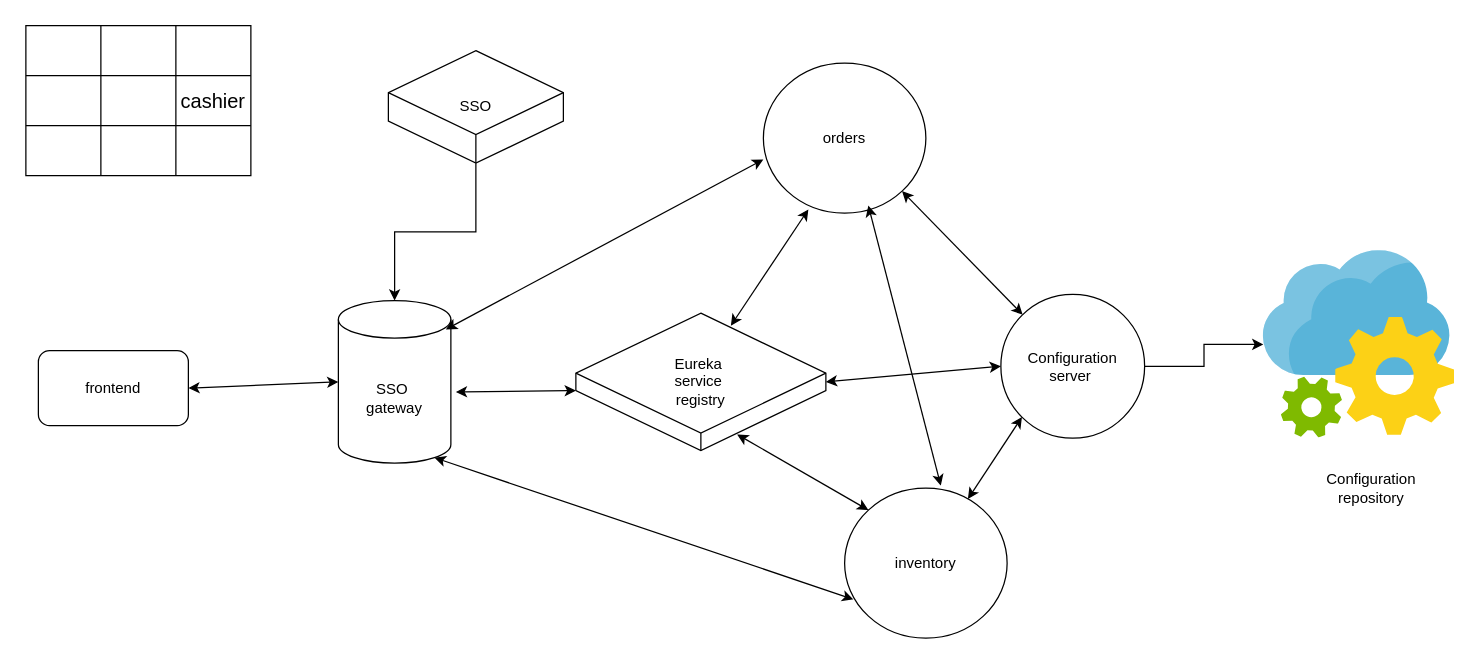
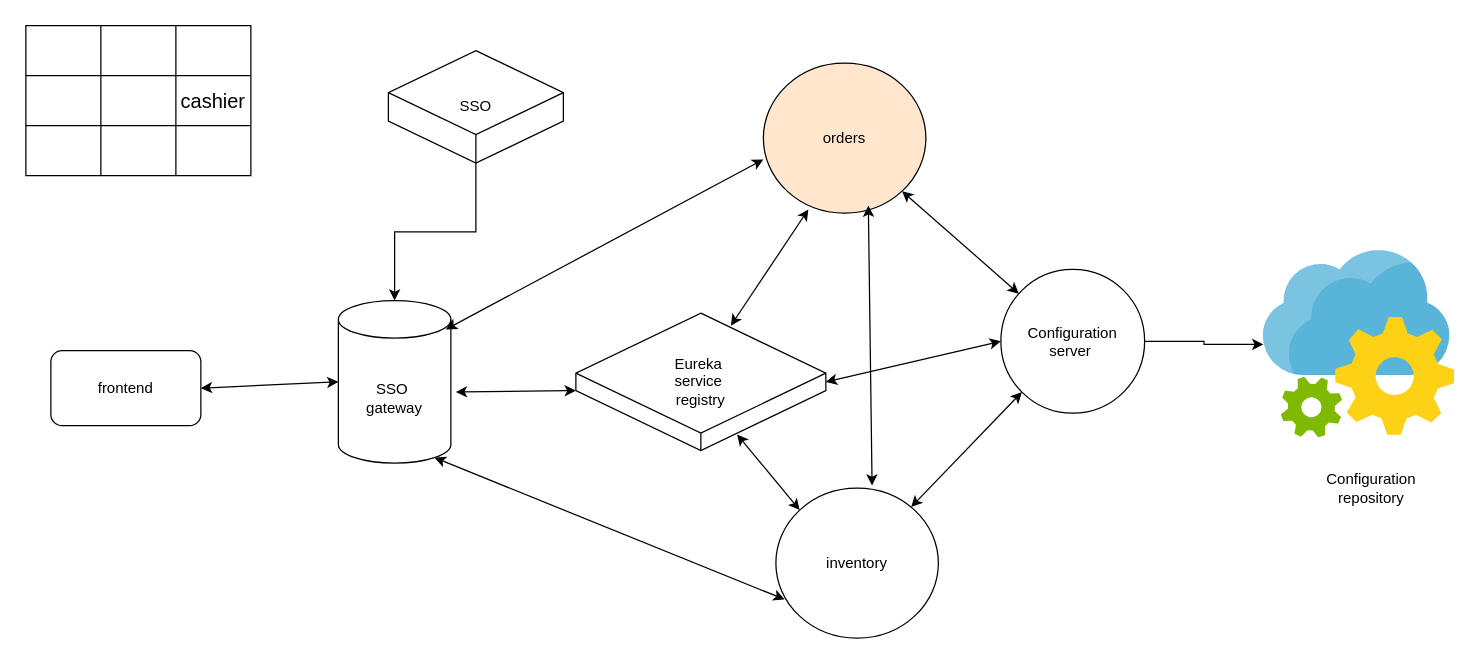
(844, 138) -> (844, 138)
(1073, 366) -> (1073, 341)
(113, 388) -> (126, 388)
(926, 563) -> (857, 563)
